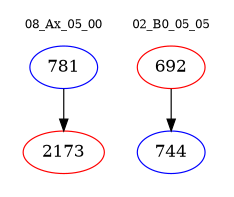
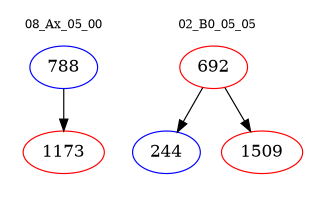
(64, 67) -> (64, 67)
(64, 152) -> (64, 152)
(171, 152) -> (166, 152)
none -> (262, 152)
